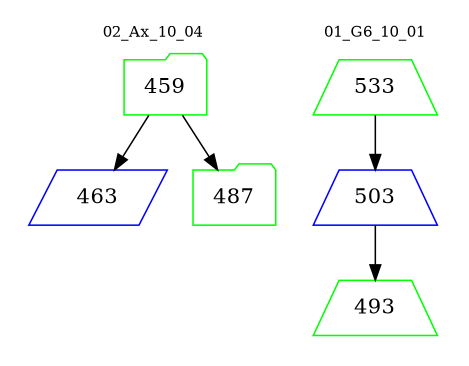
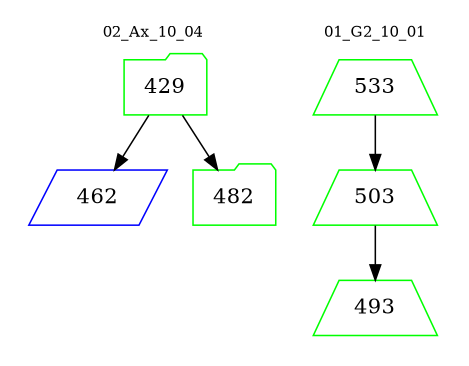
(375, 33) -> (375, 33)
(165, 87) -> (165, 87)
(98, 198) -> (98, 198)
(234, 198) -> (234, 198)
(375, 198) -> (375, 198)
